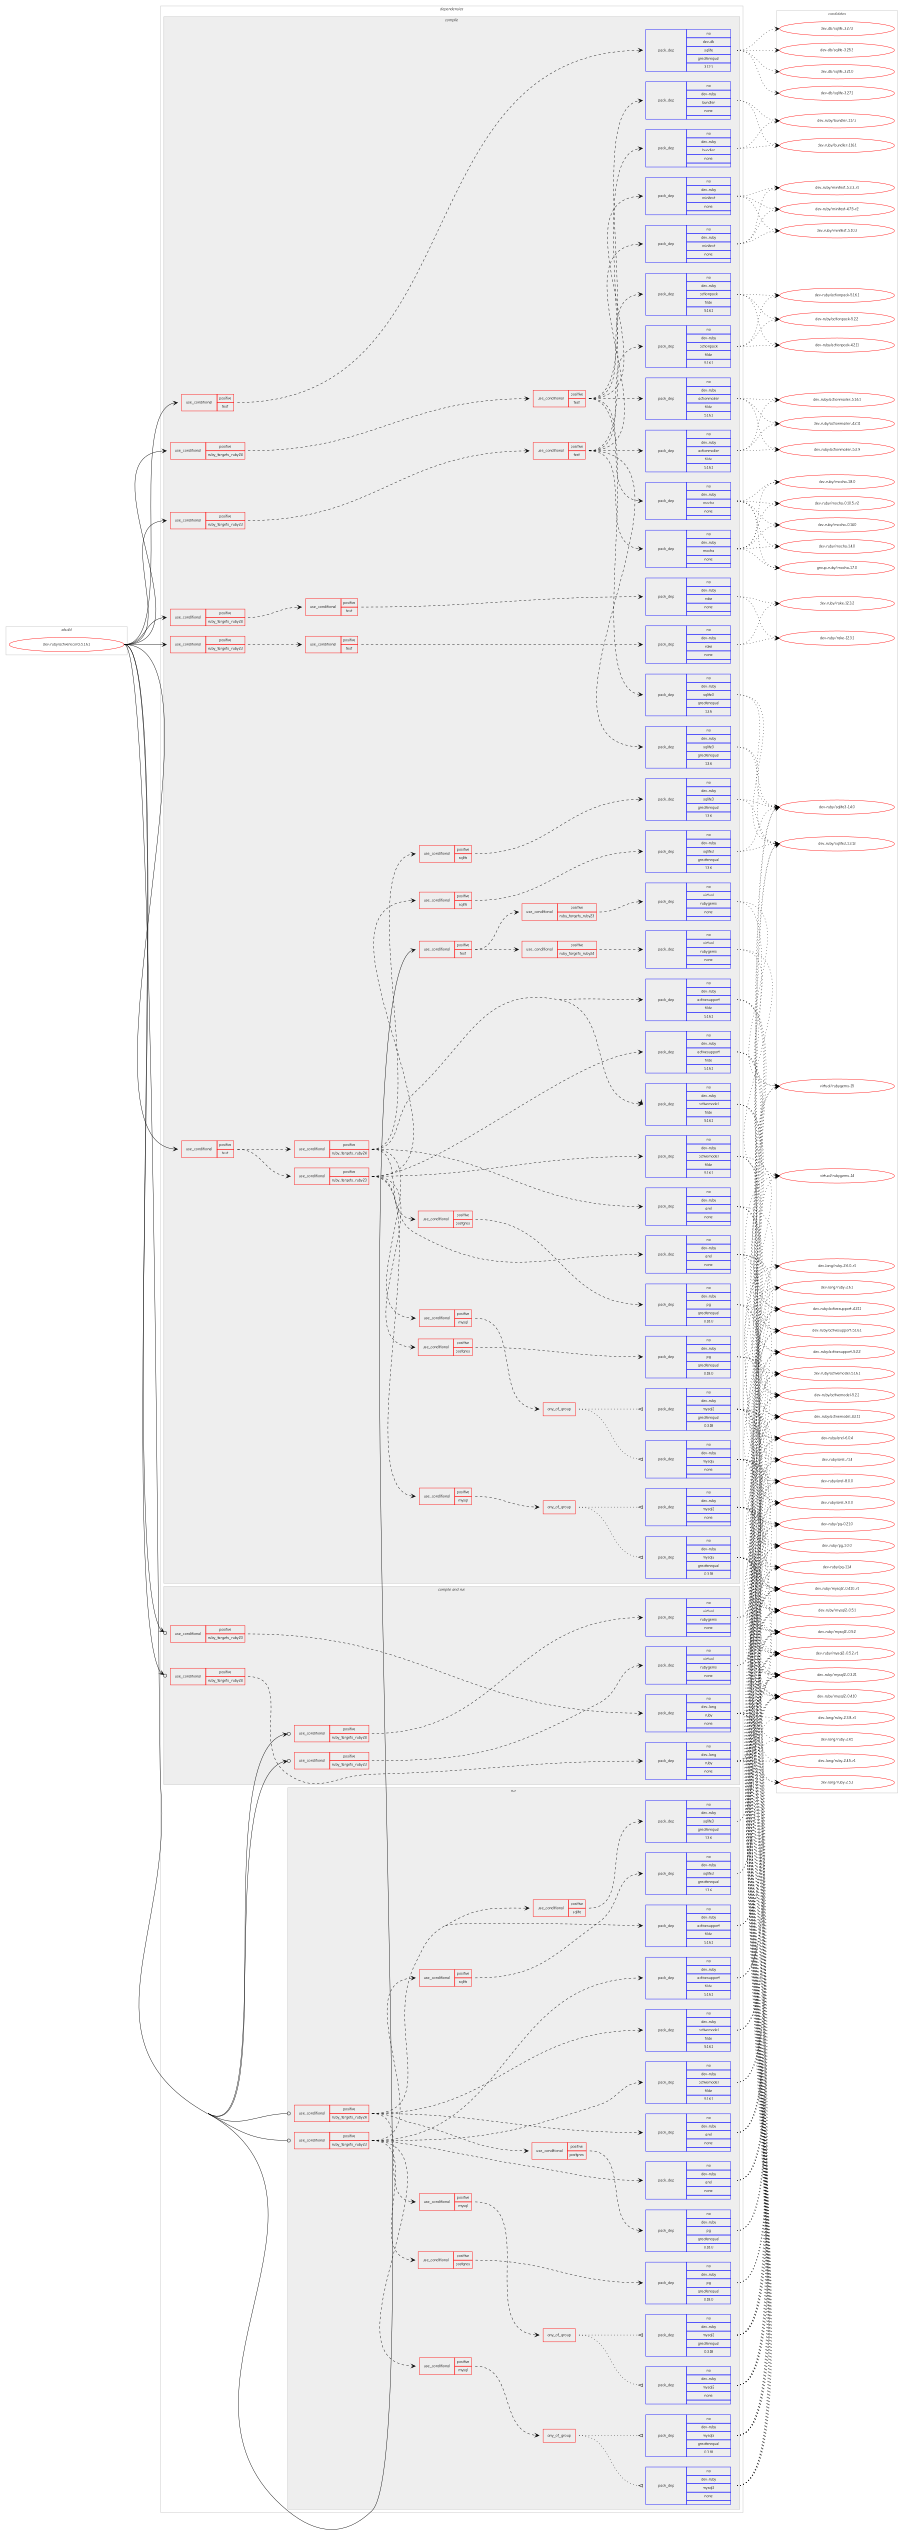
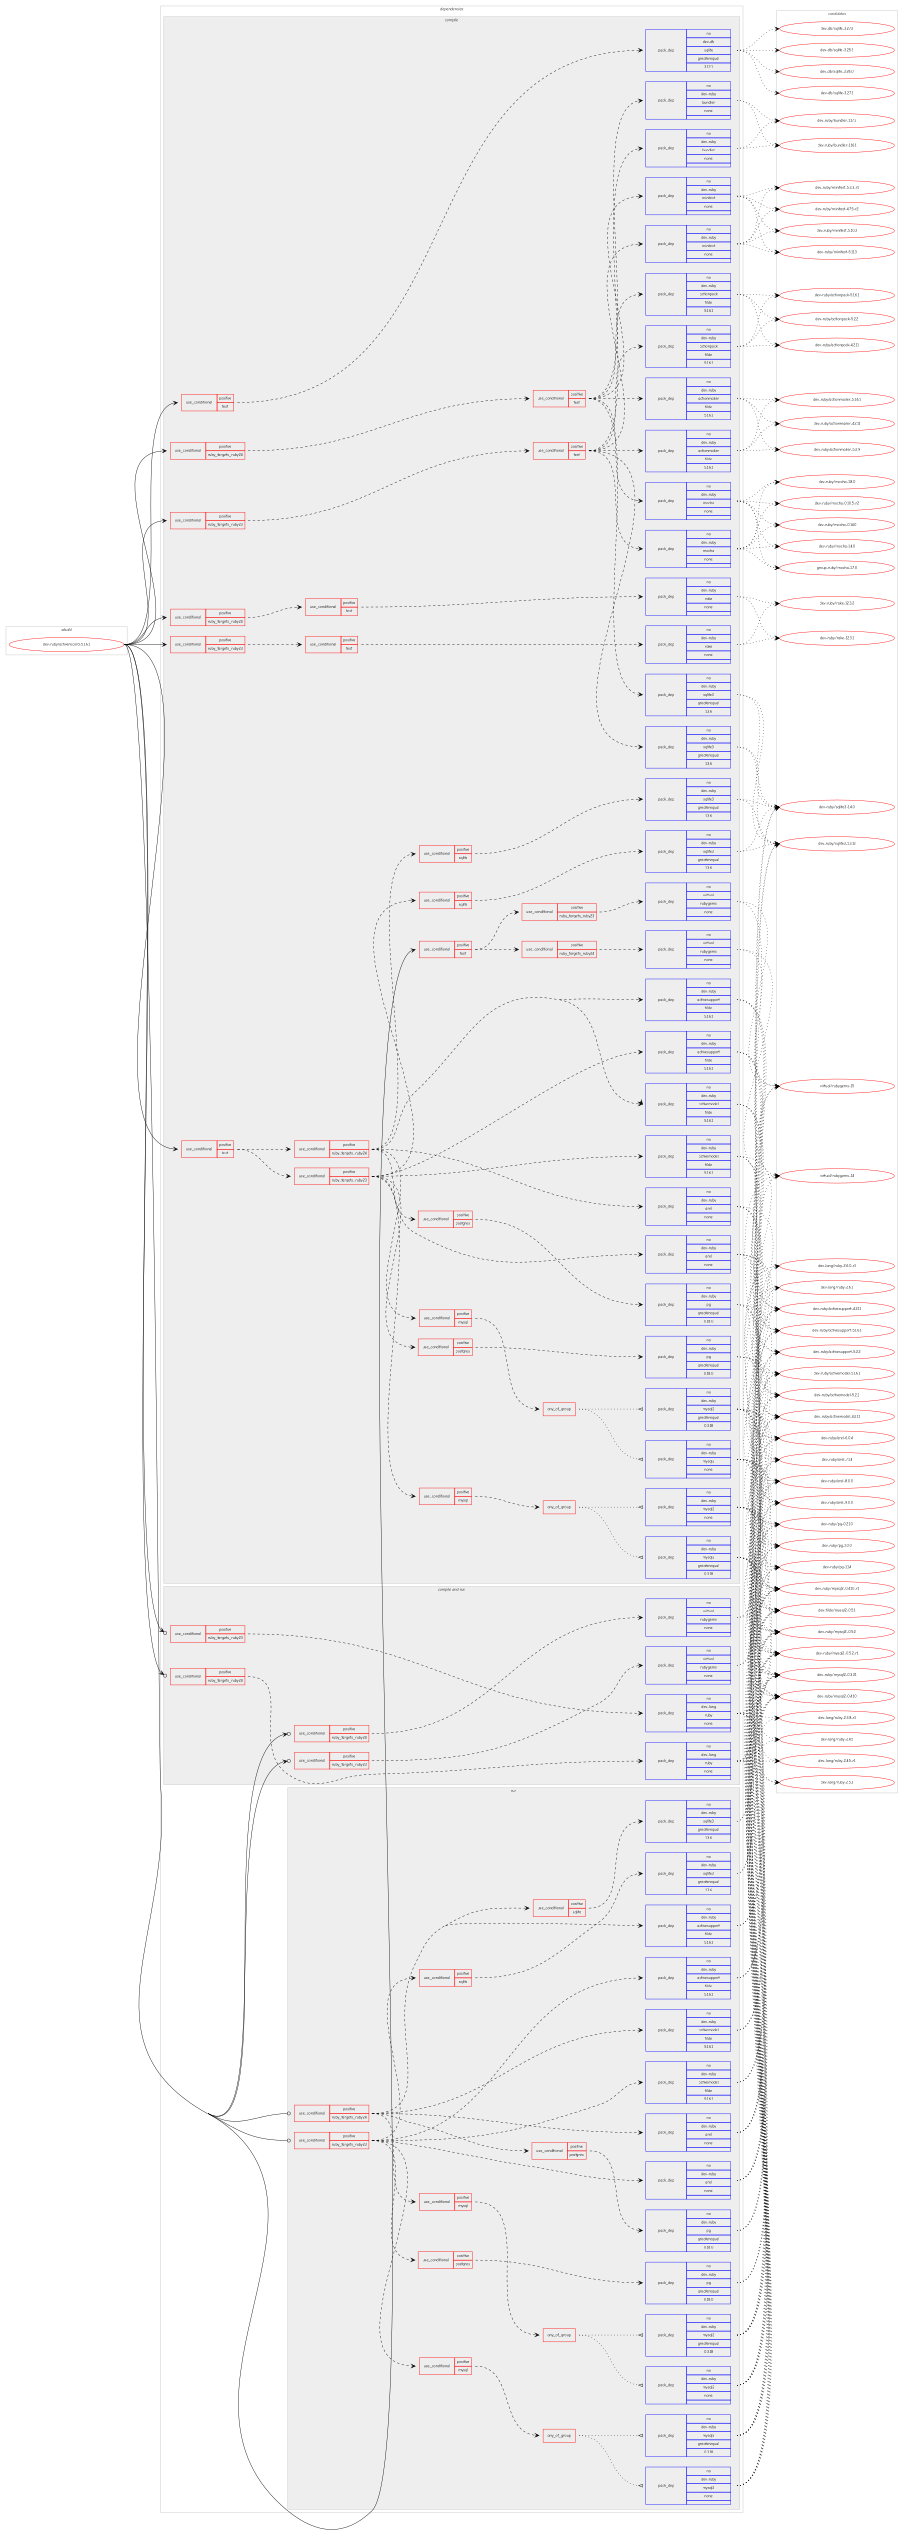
(837, 72) -> (837, 72)
none -> (837, 252)
(837, 1610) -> (837, 1610)
